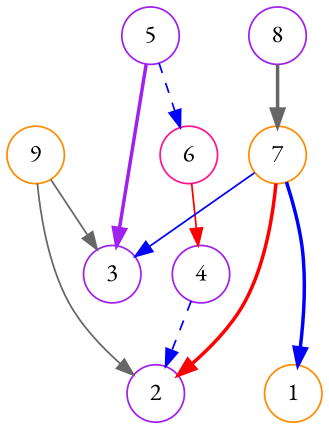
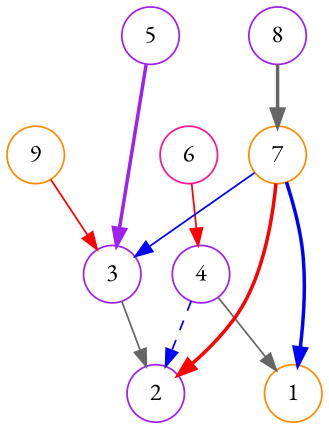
(167, 87) -> none
(69, 207) -> (69, 207)
(60, 283) -> (131, 325)
none -> (242, 327)
